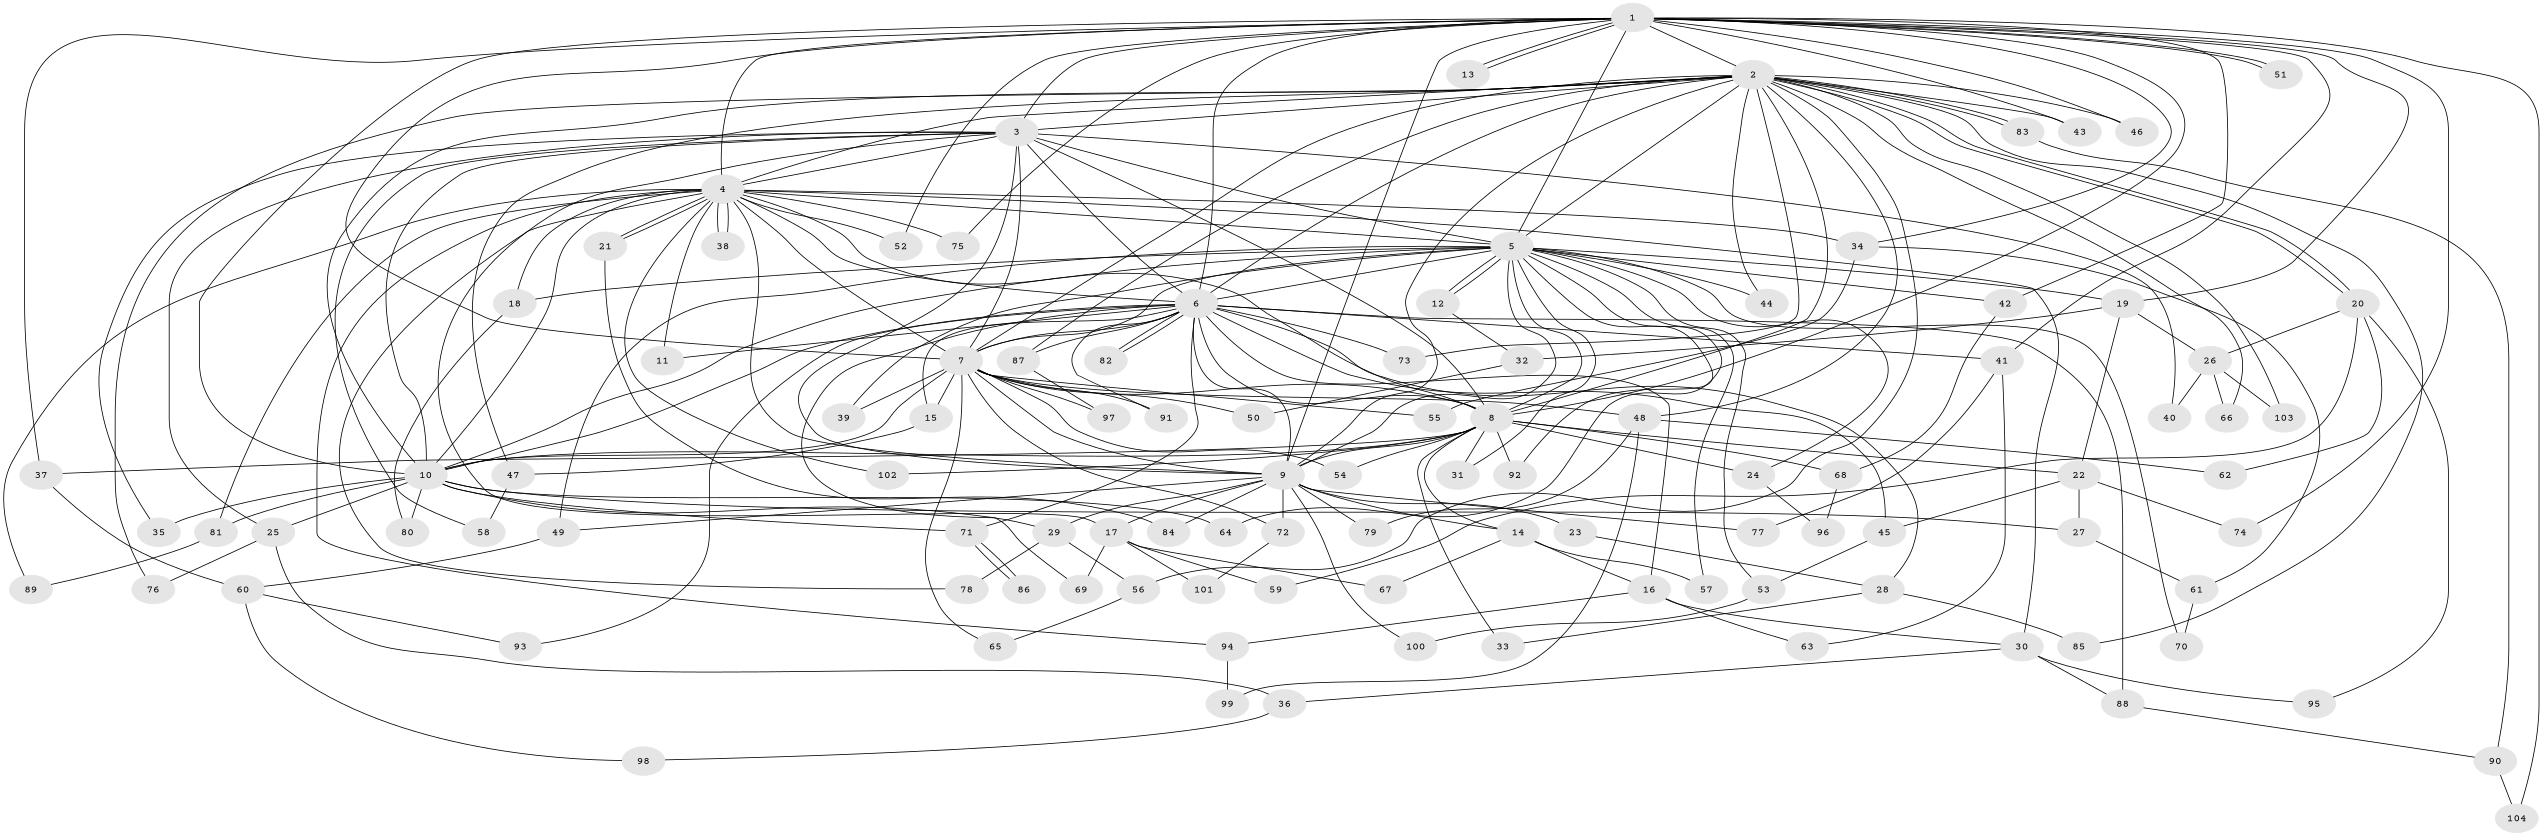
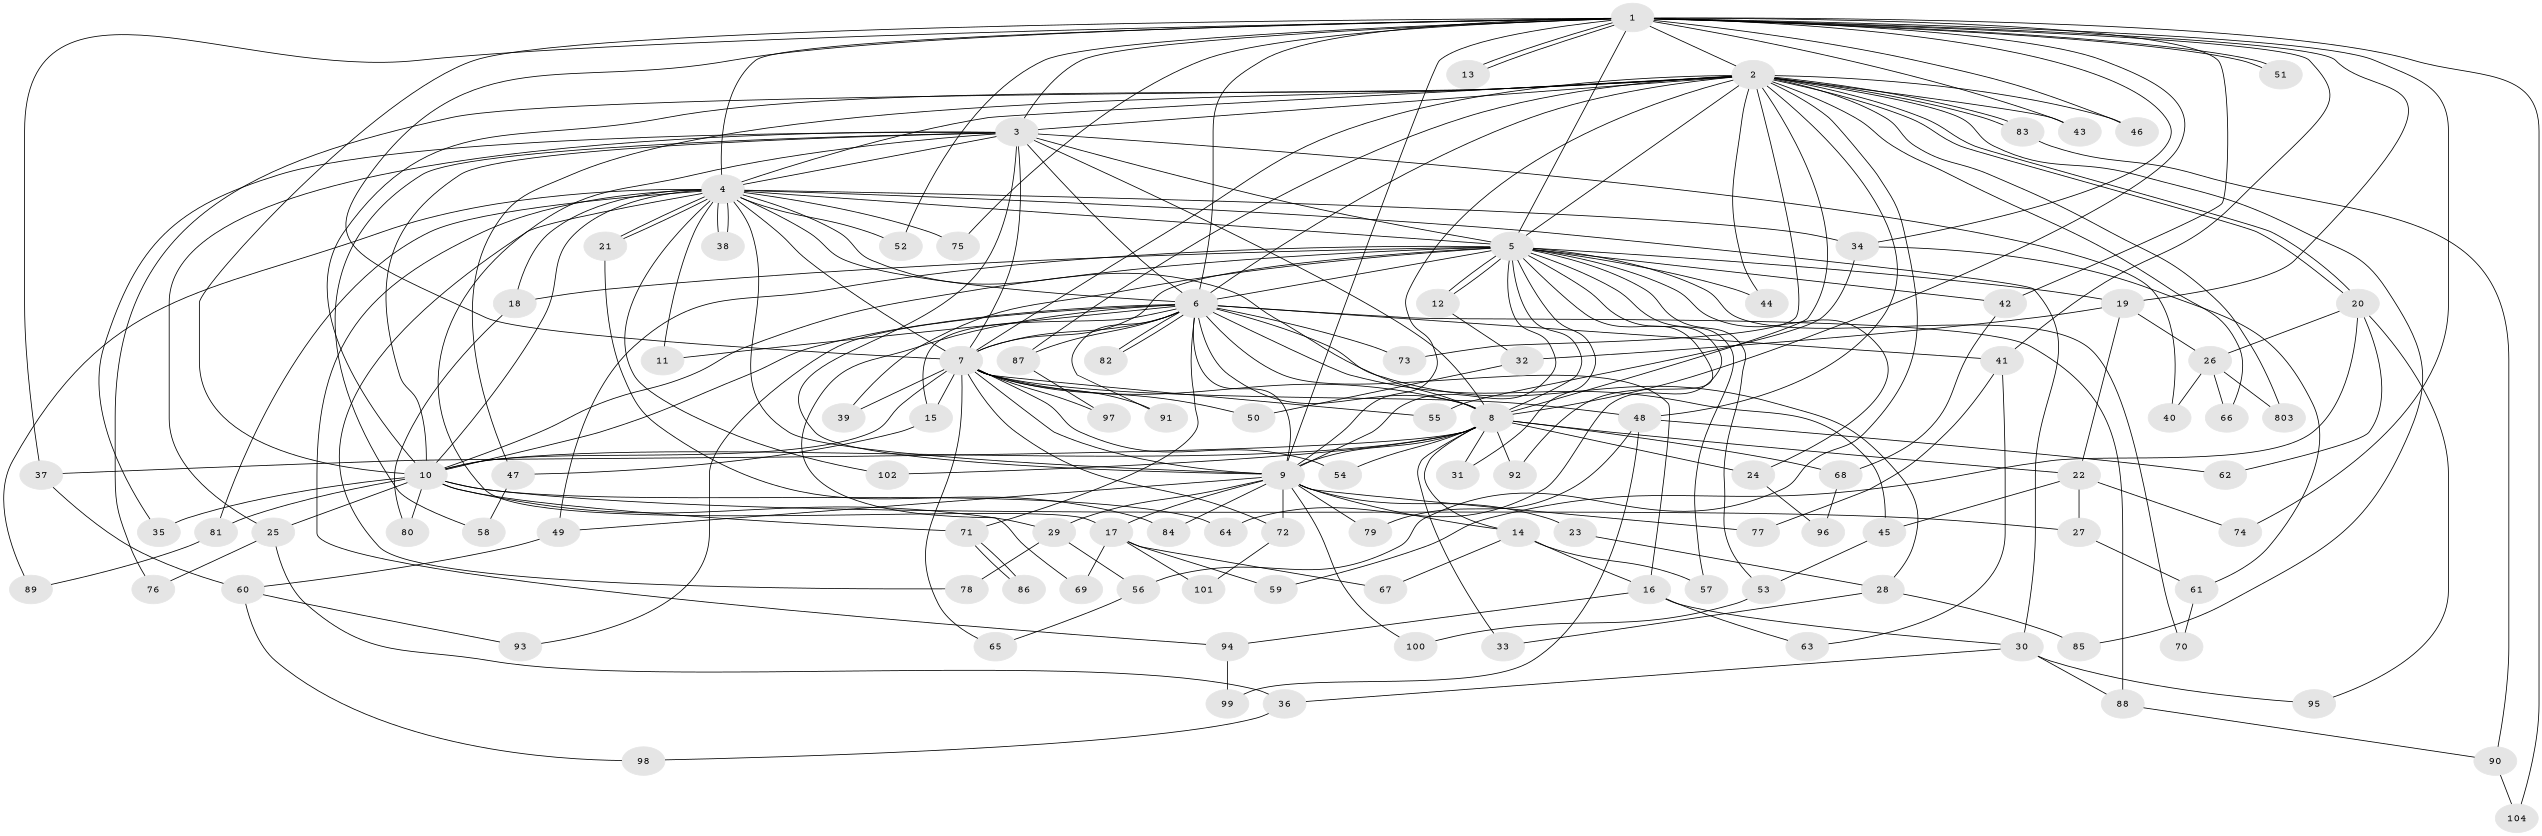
(2284, 418) -> (2284, 418)
